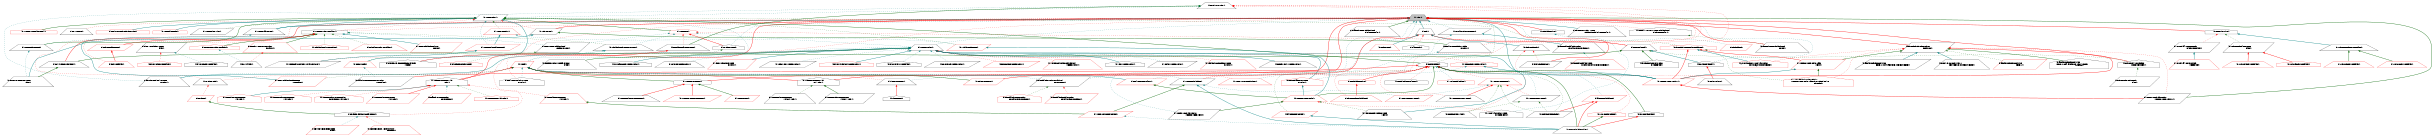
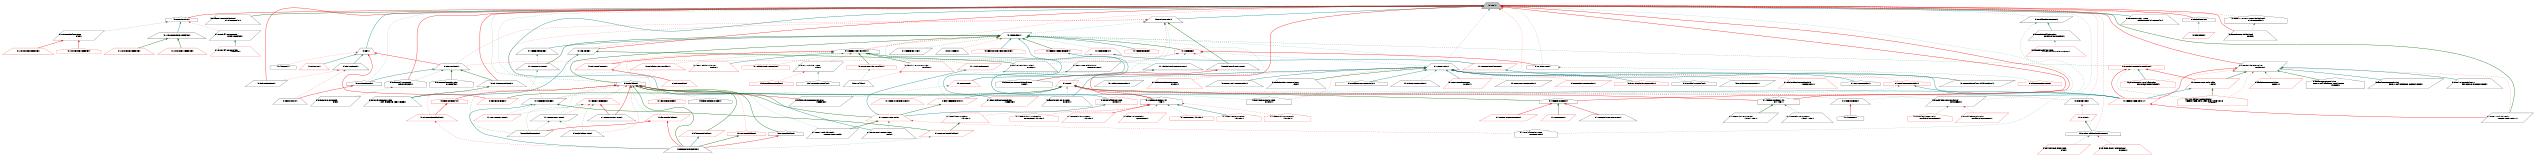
(842, 20) -> (1330, 12)
(436, 48) -> (714, 67)
(1141, 53) -> (1055, 75)
(1332, 72) -> (735, 97)
(28, 82) -> (393, 101)
(1386, 90) -> (624, 102)
none -> (550, 146)
